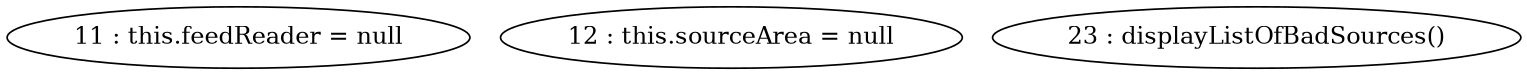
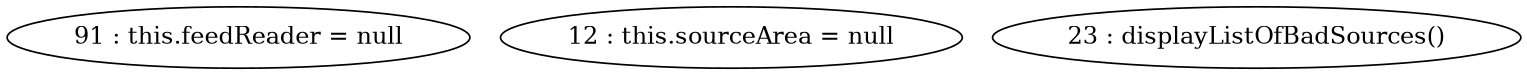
(239, 38) -> (239, 38)
